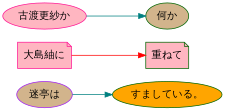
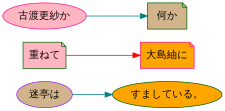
(167, 16) -> (167, 16)
(45, 55) -> (167, 55)
(105, 55) -> (100, 55)
